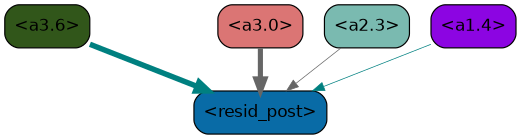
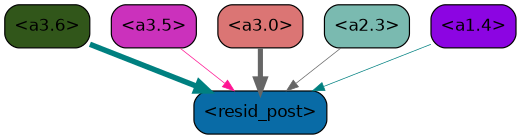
none -> (154, 26)
